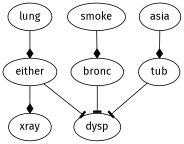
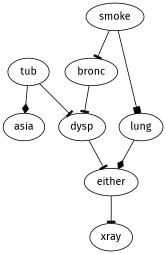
(97, 40) -> (104, 43)
(160, 40) -> (27, 95)
none -> (127, 68)
(30, 95) -> (111, 208)
(62, 98) -> (96, 153)
